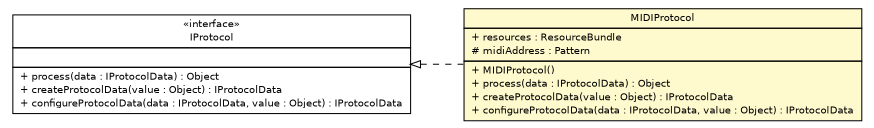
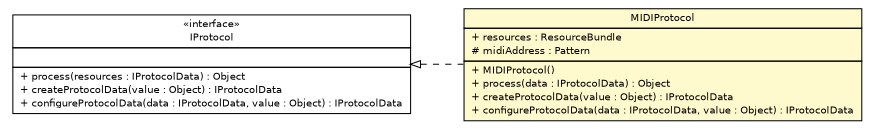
(120, 77) -> (133, 77)
